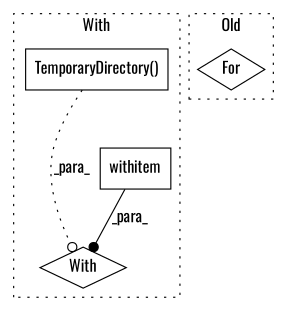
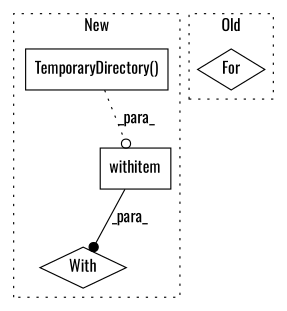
(97, 27) -> (97, 27)
(51, 164) -> (114, 115)
